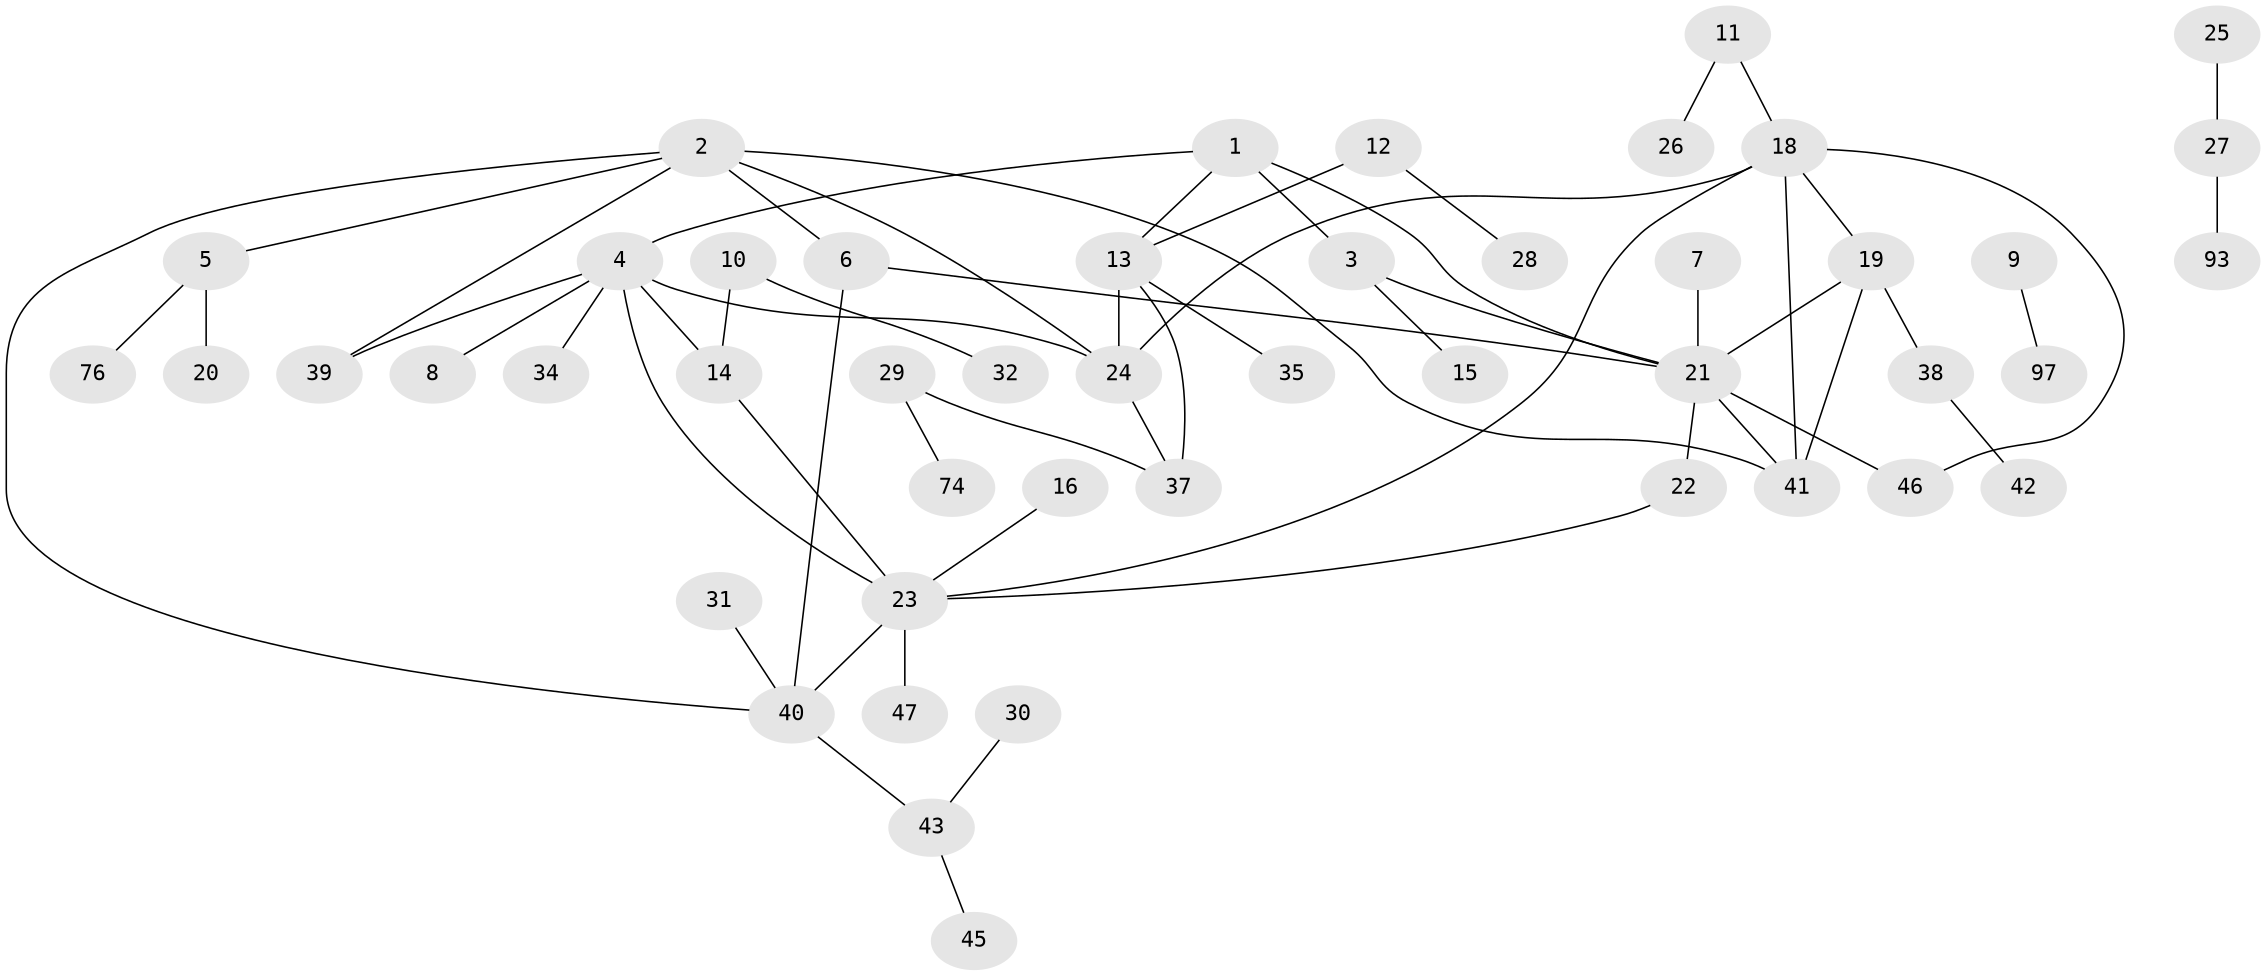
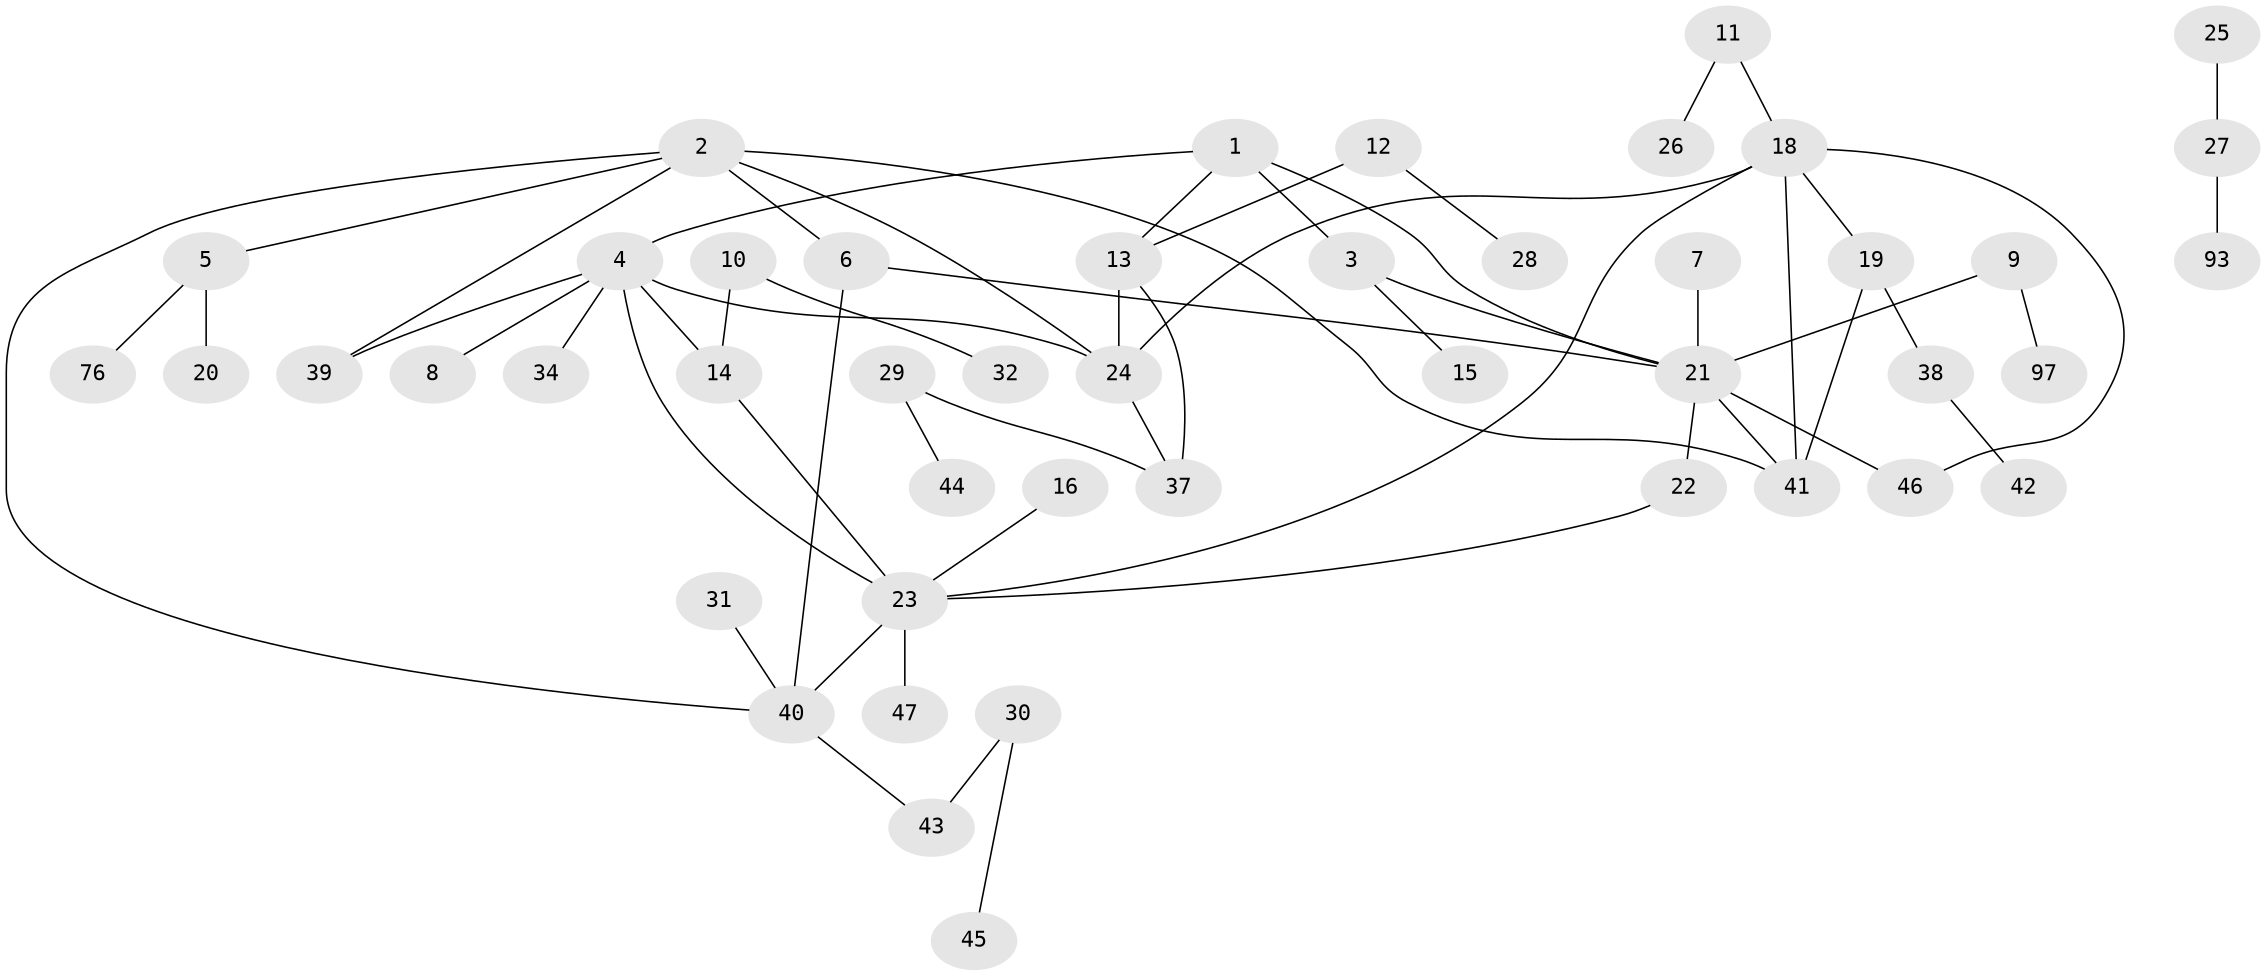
(1779, 322) -> (1868, 314)
(1292, 375) -> none
(952, 488) -> (952, 488)
(953, 884) -> (996, 828)
